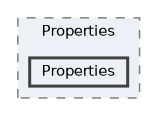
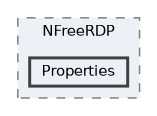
(79, 32) -> (79, 32)
